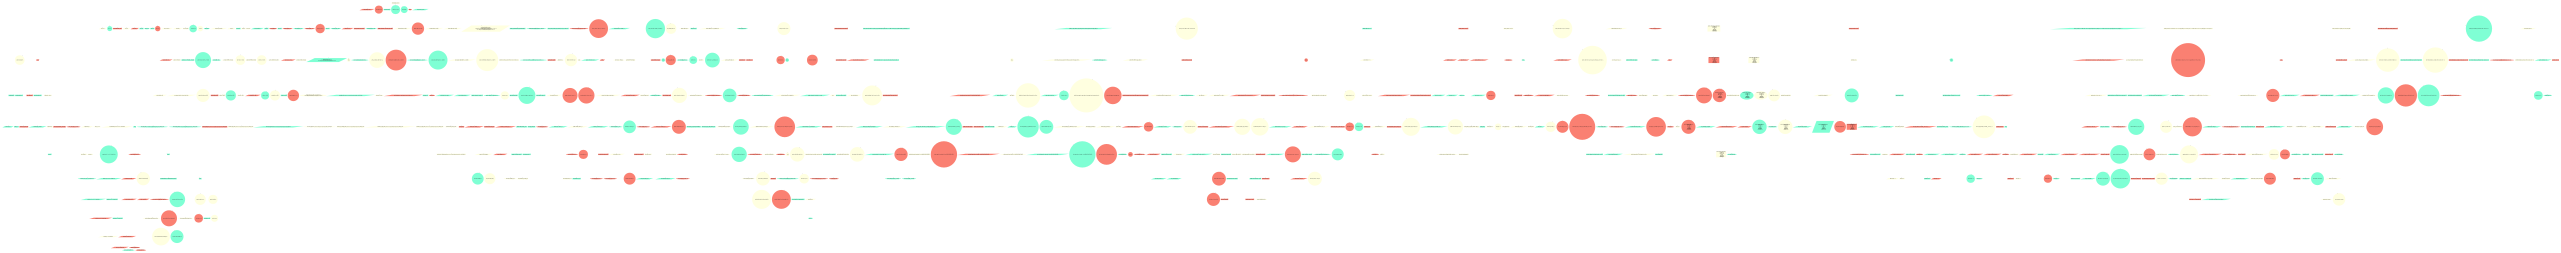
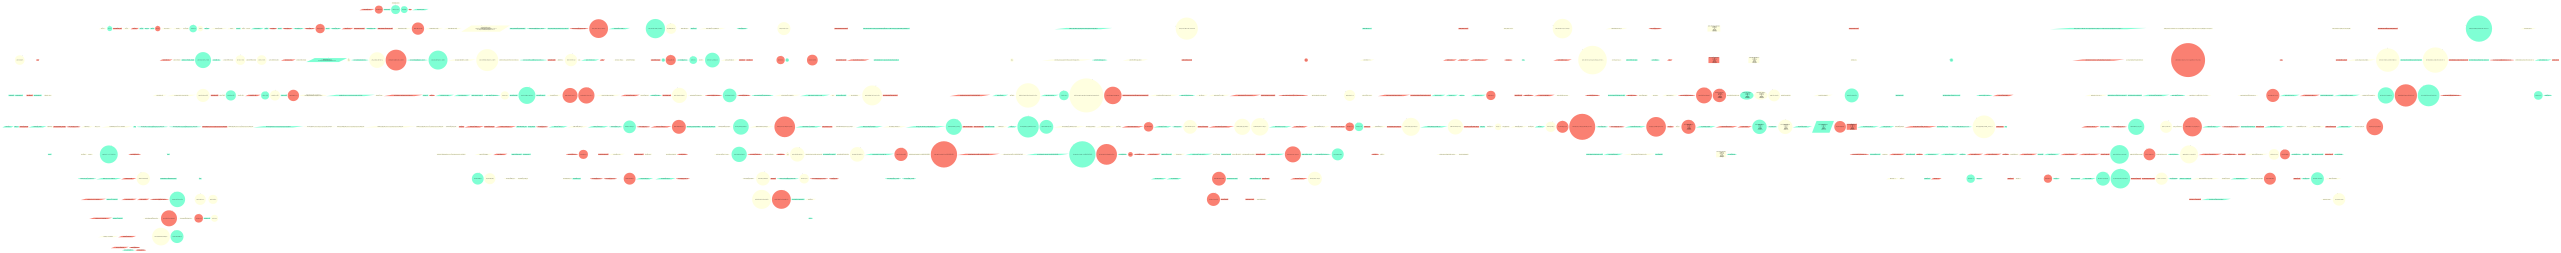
(1471, 127) -> (1471, 127)
(93, 199) -> (93, 199)
